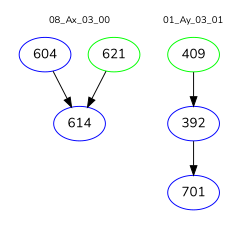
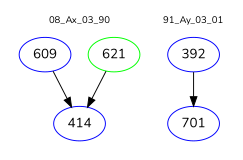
(80, 21) -> (80, 21)
(194, 21) -> (194, 21)
(45, 55) -> (45, 55)
(194, 55) -> none
(80, 124) -> (80, 124)
